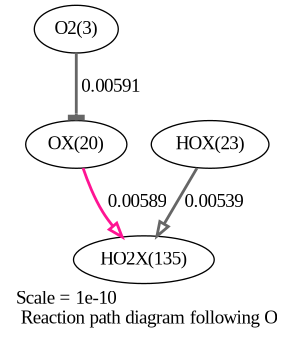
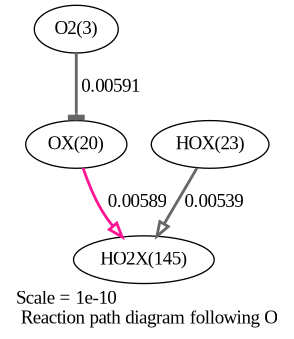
(144, 260) -> (144, 260)
